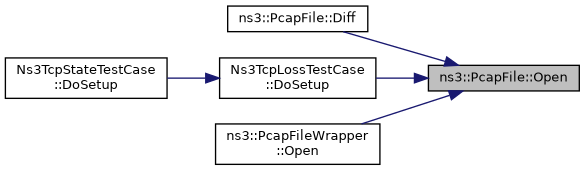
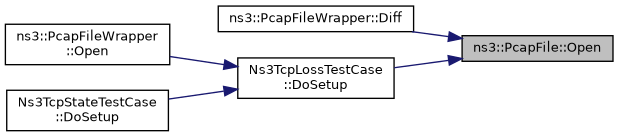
(298, 19) -> (316, 19)
(406, 110) -> (197, 61)
